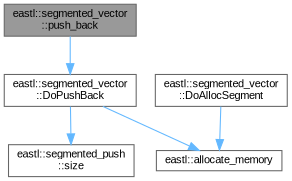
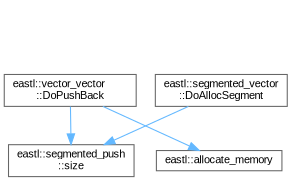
(70, 20) -> none
(70, 90) -> (70, 90)
(220, 123) -> (155, 122)
